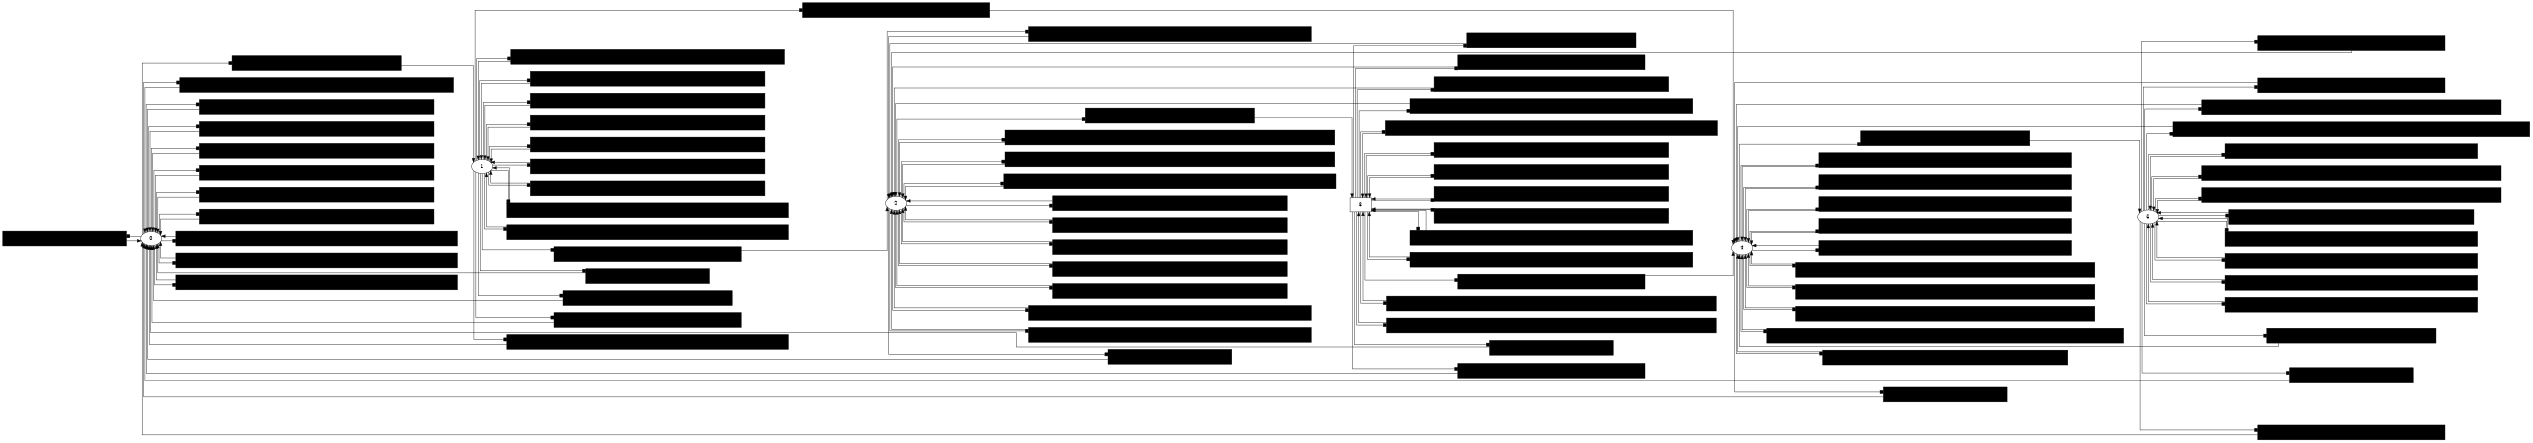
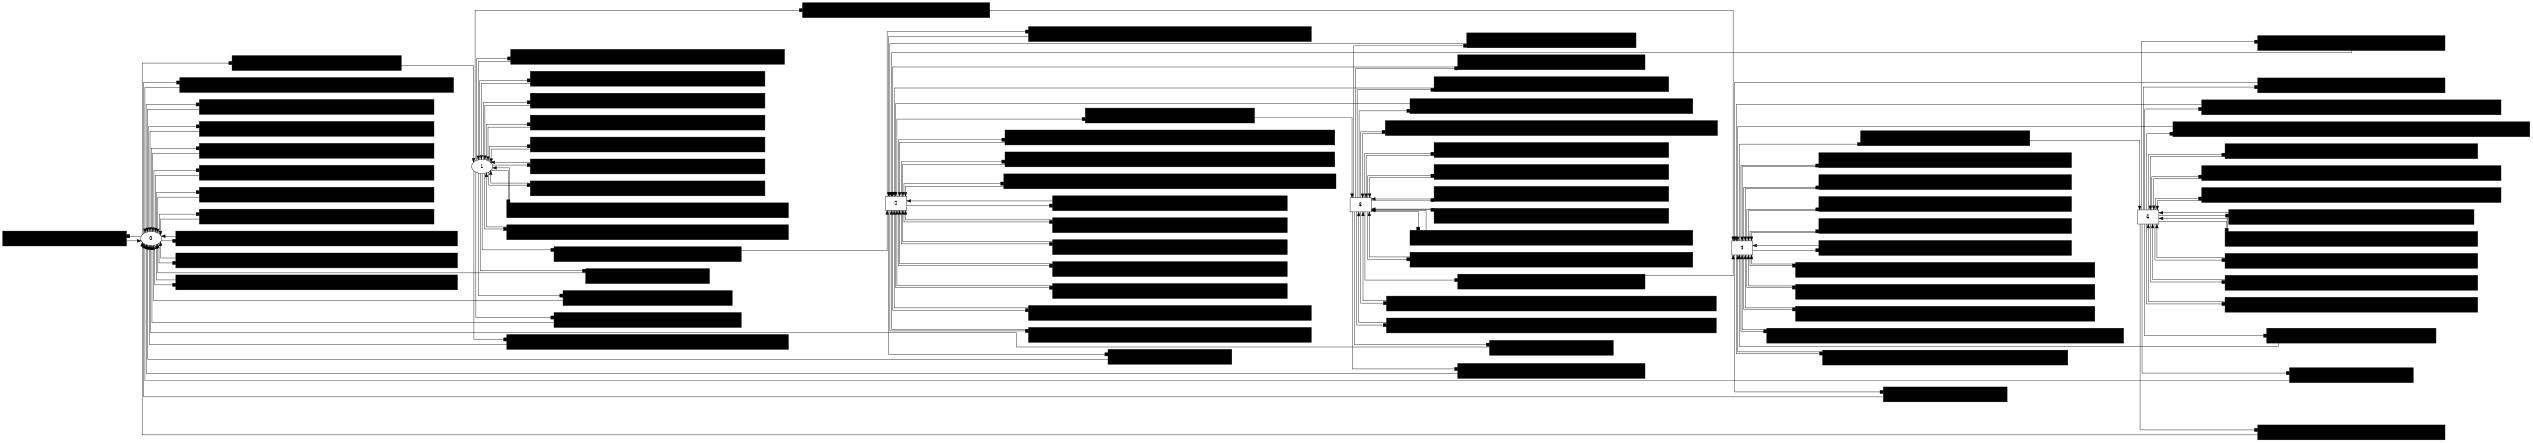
(896, 203) -> (896, 203)
(2148, 217) -> (2148, 217)
(1742, 248) -> (1742, 248)
